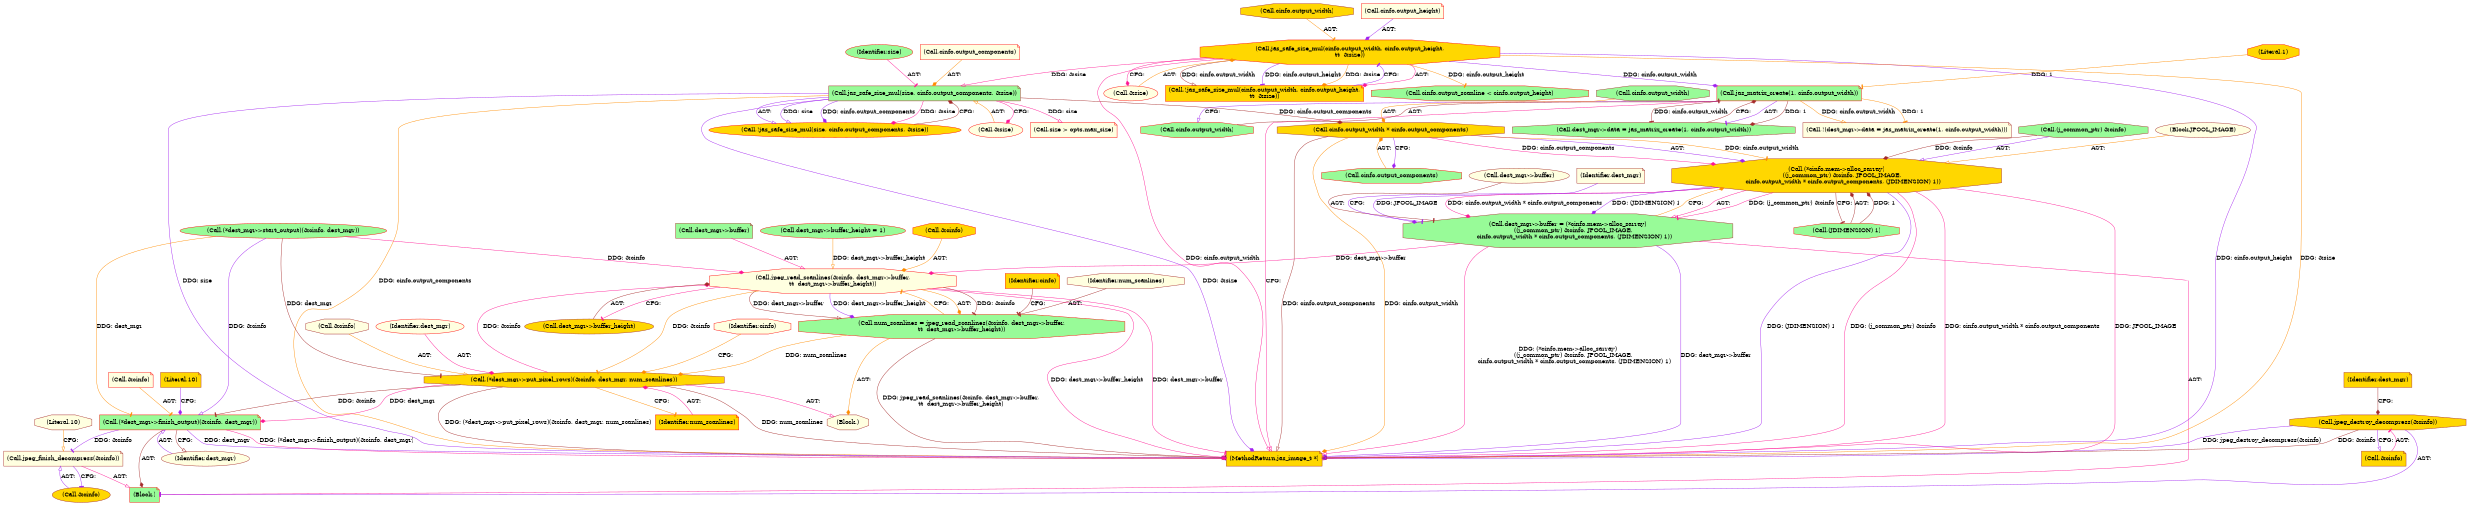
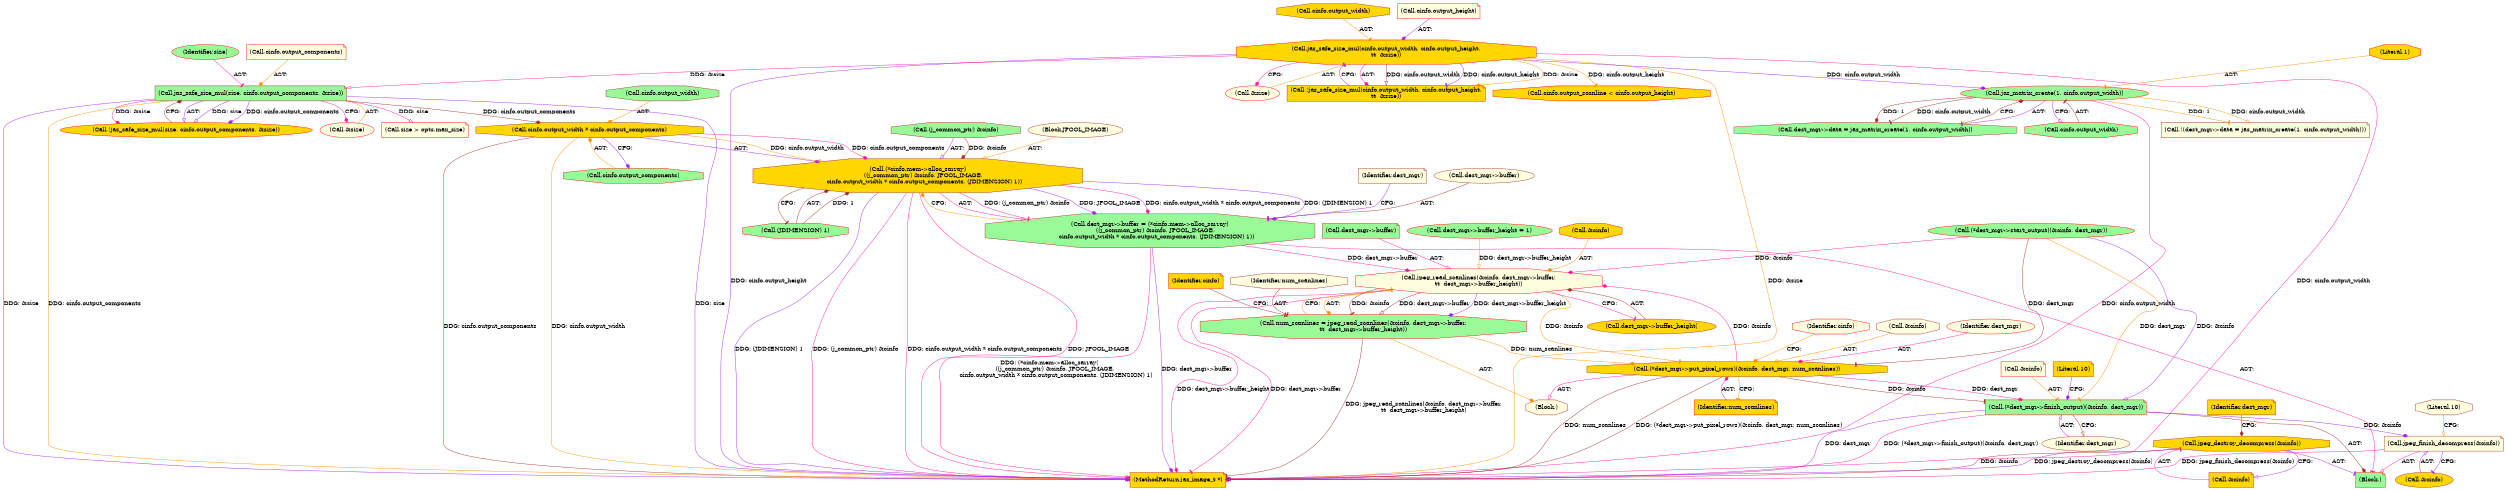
(2042, 75) -> (2232, 75)
(1480, 93) -> (1602, 93)
(1789, 93) -> (2055, 93)
(1274, 281) -> (2139, 304)
(95, 437) -> (2275, 419)
none -> (1808, 478)
